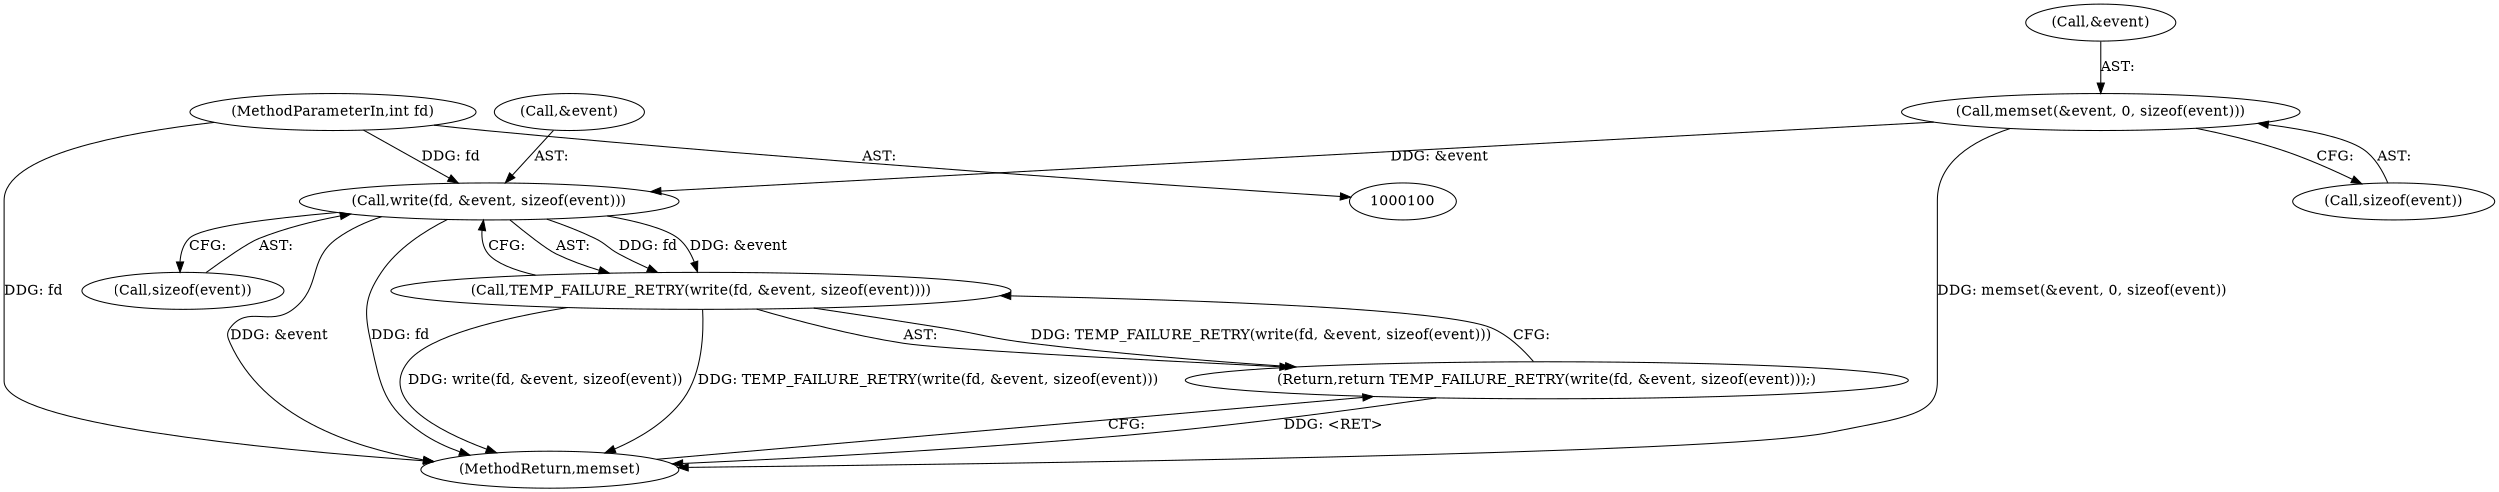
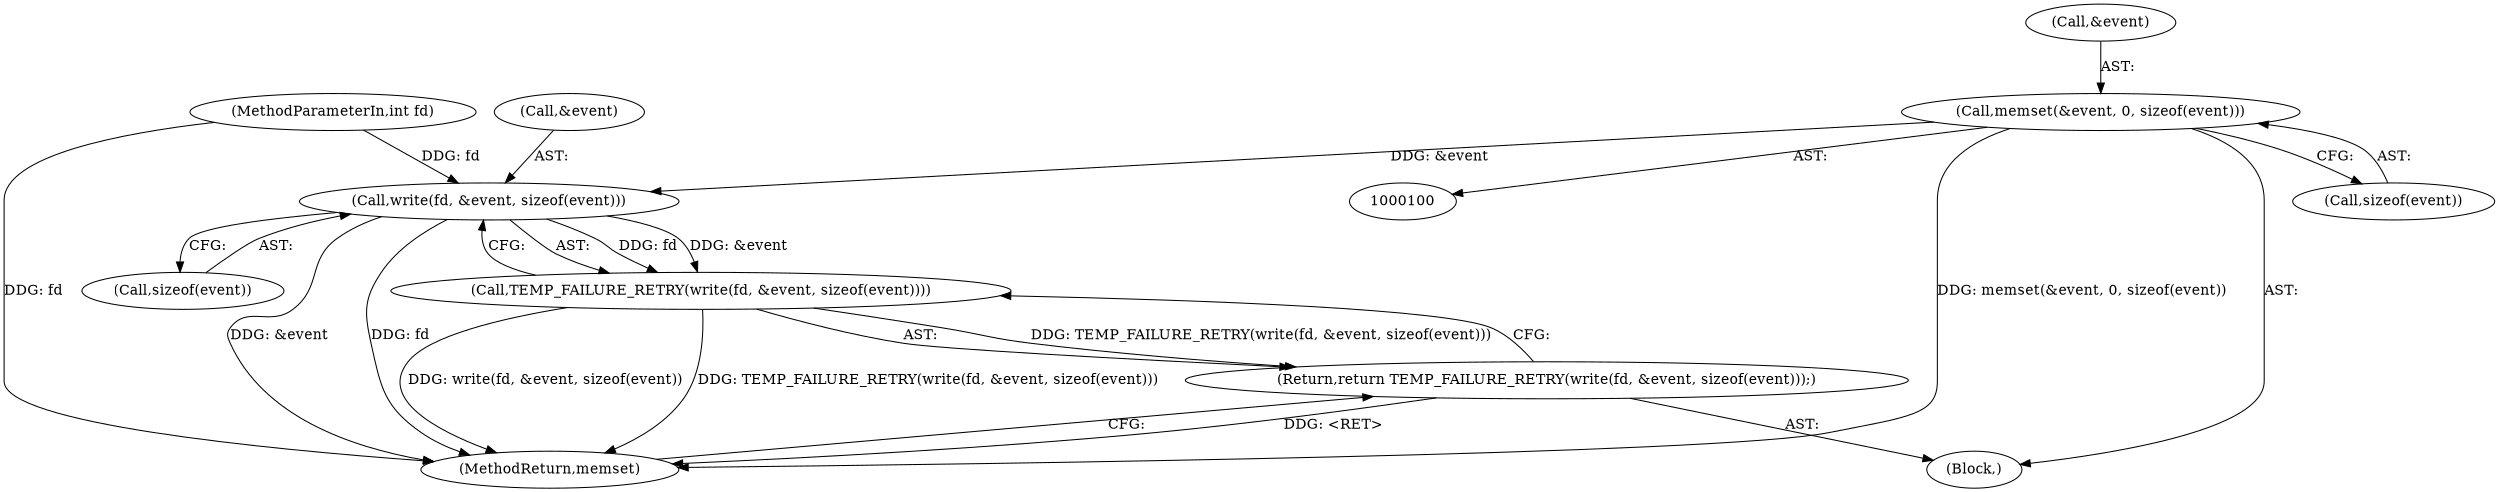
(887, 165) -> (1725, 160)
none -> (1974, 470)
